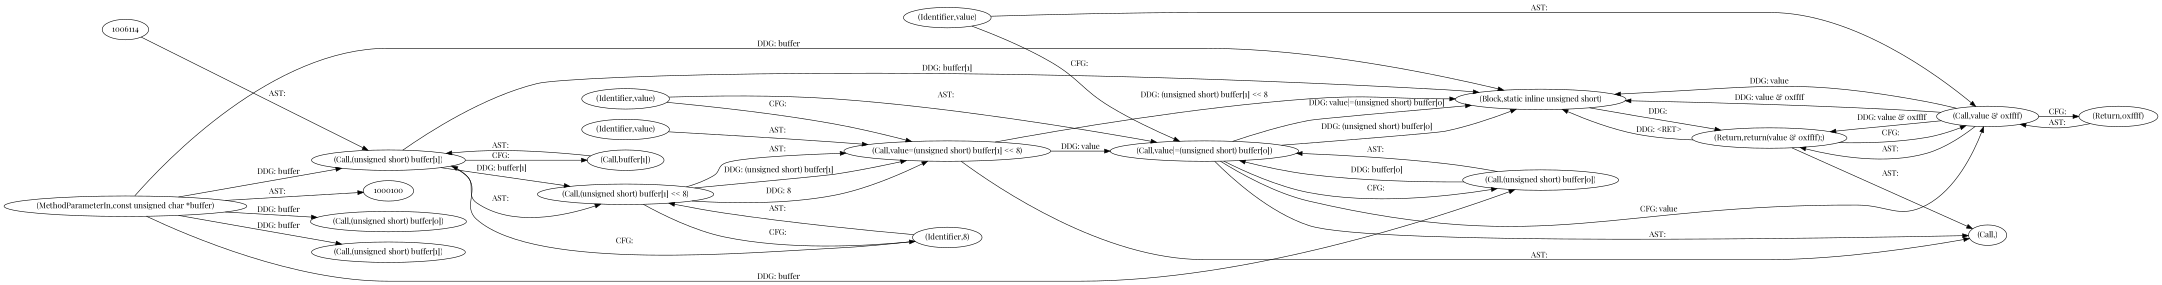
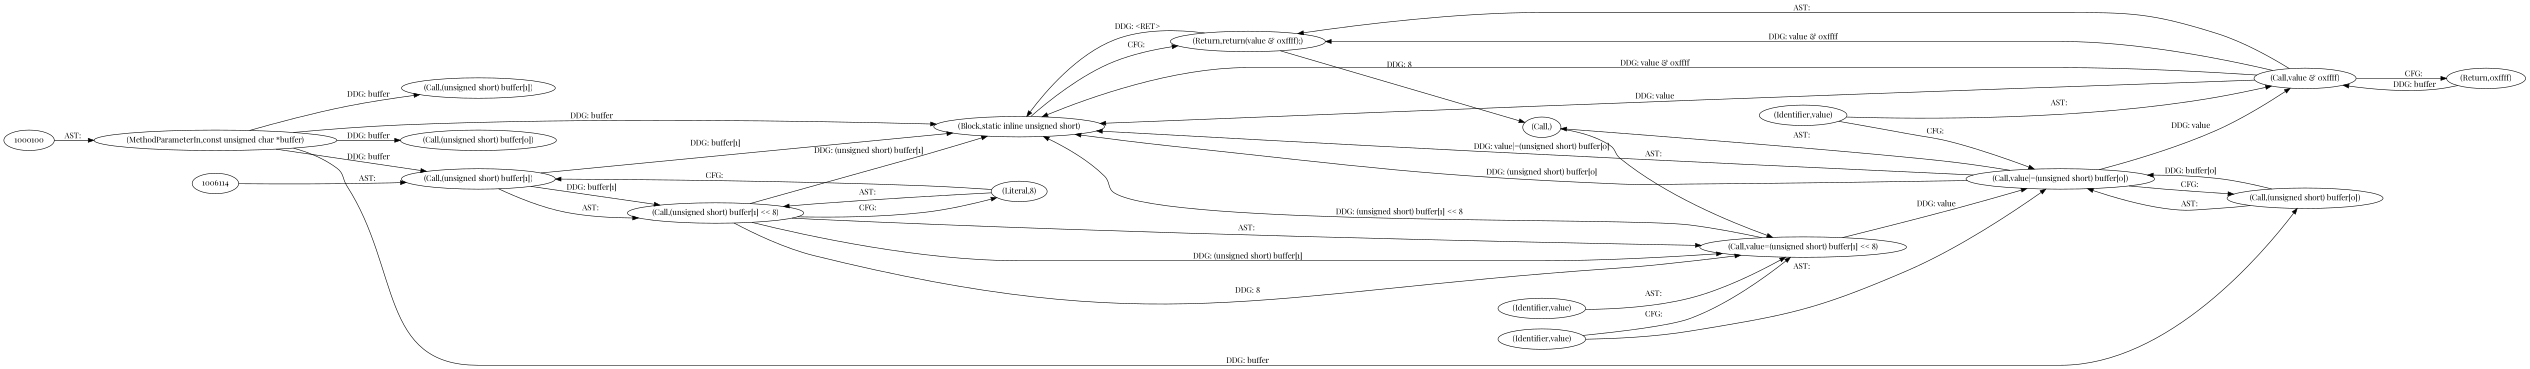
(1659, 112) -> (1137, 45)
(2059, 123) -> (2415, 85)
(1900, 141) -> none
(626, 160) -> none
none -> (866, 171)
(1892, 174) -> (1400, 65)
(292, 197) -> (71, 140)
(1659, 209) -> (2191, 126)
(947, 237) -> (1019, 191)
(1451, 260) -> (1665, 189)
